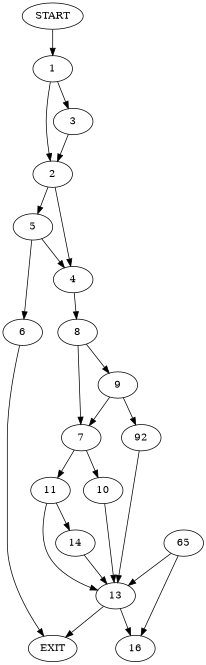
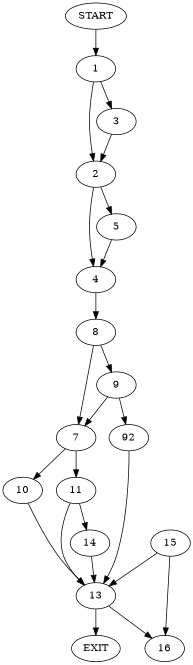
(23, 332) -> none
(184, 543) -> (171, 543)
